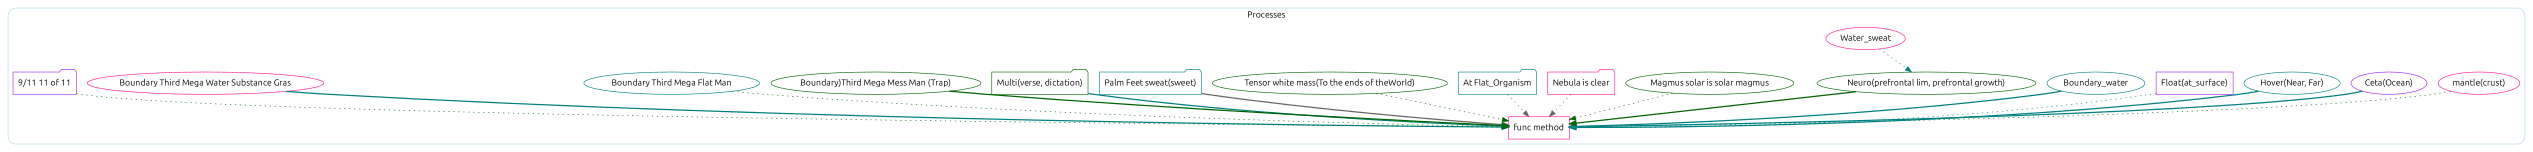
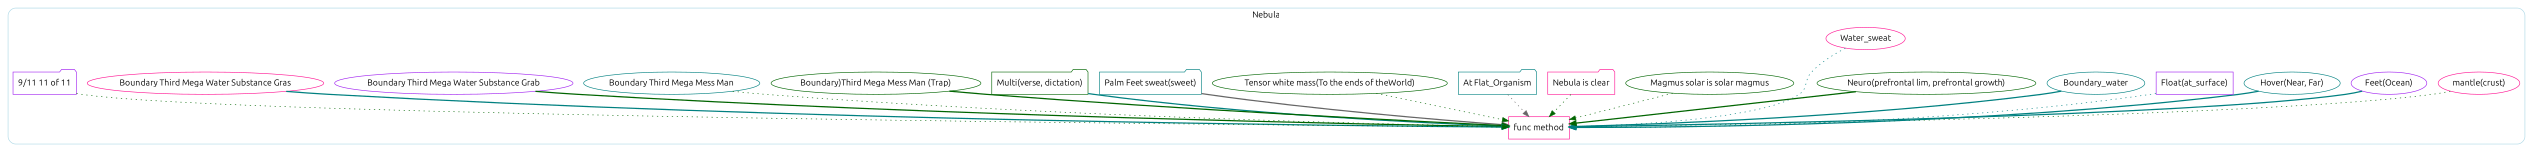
(1266, 15) -> (1266, 15)
(1893, 59) -> (1723, 116)
none -> (454, 83)
(672, 83) -> (672, 83)
(2389, 83) -> (2389, 83)
(1562, 103) -> (1562, 103)
